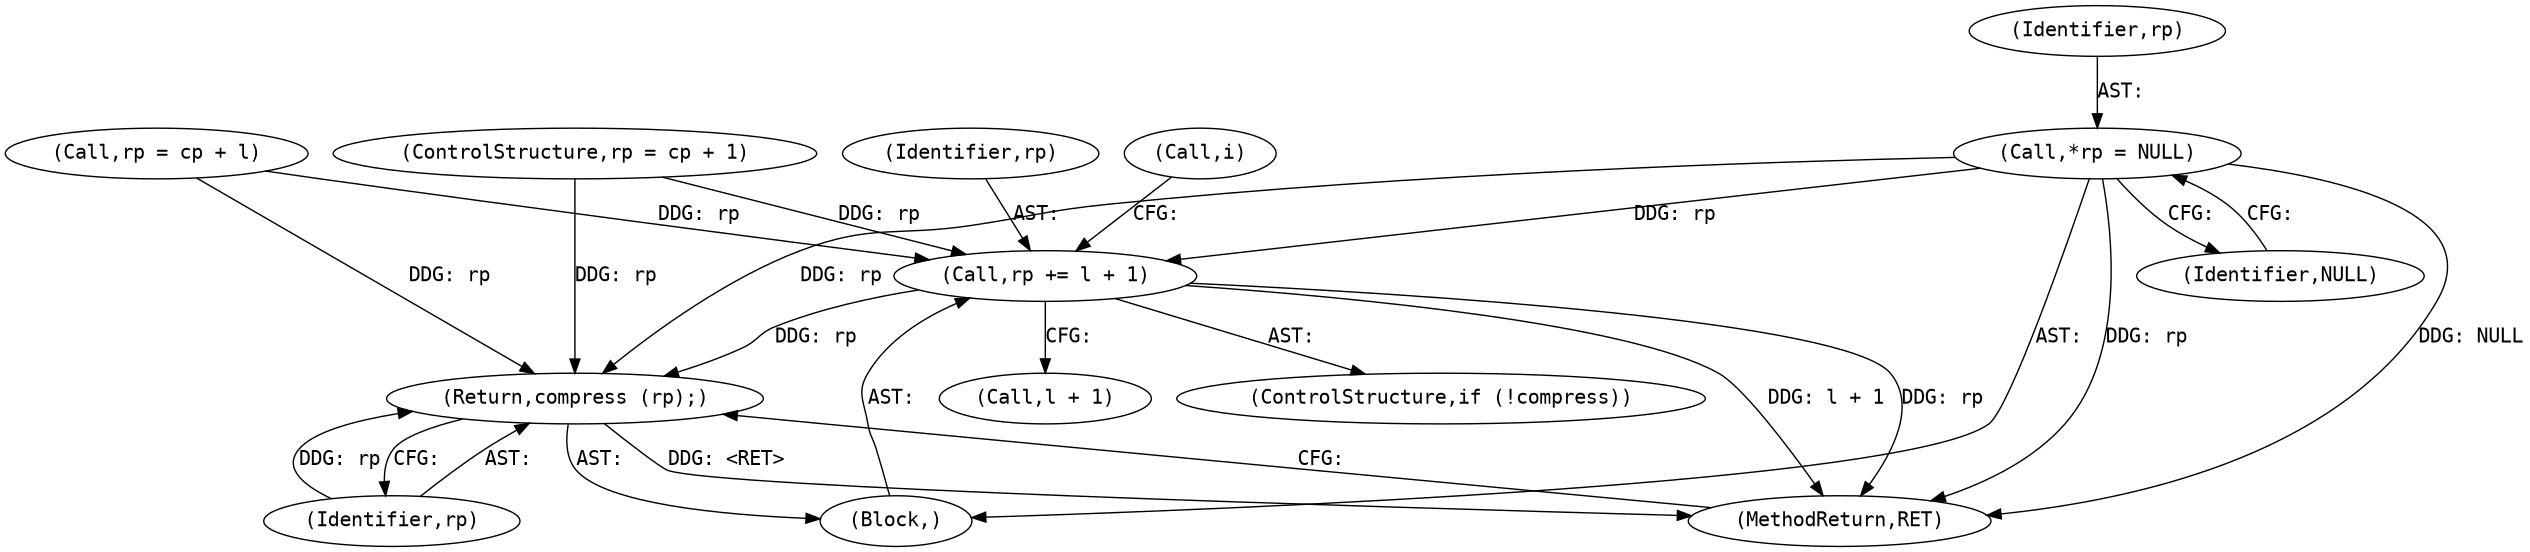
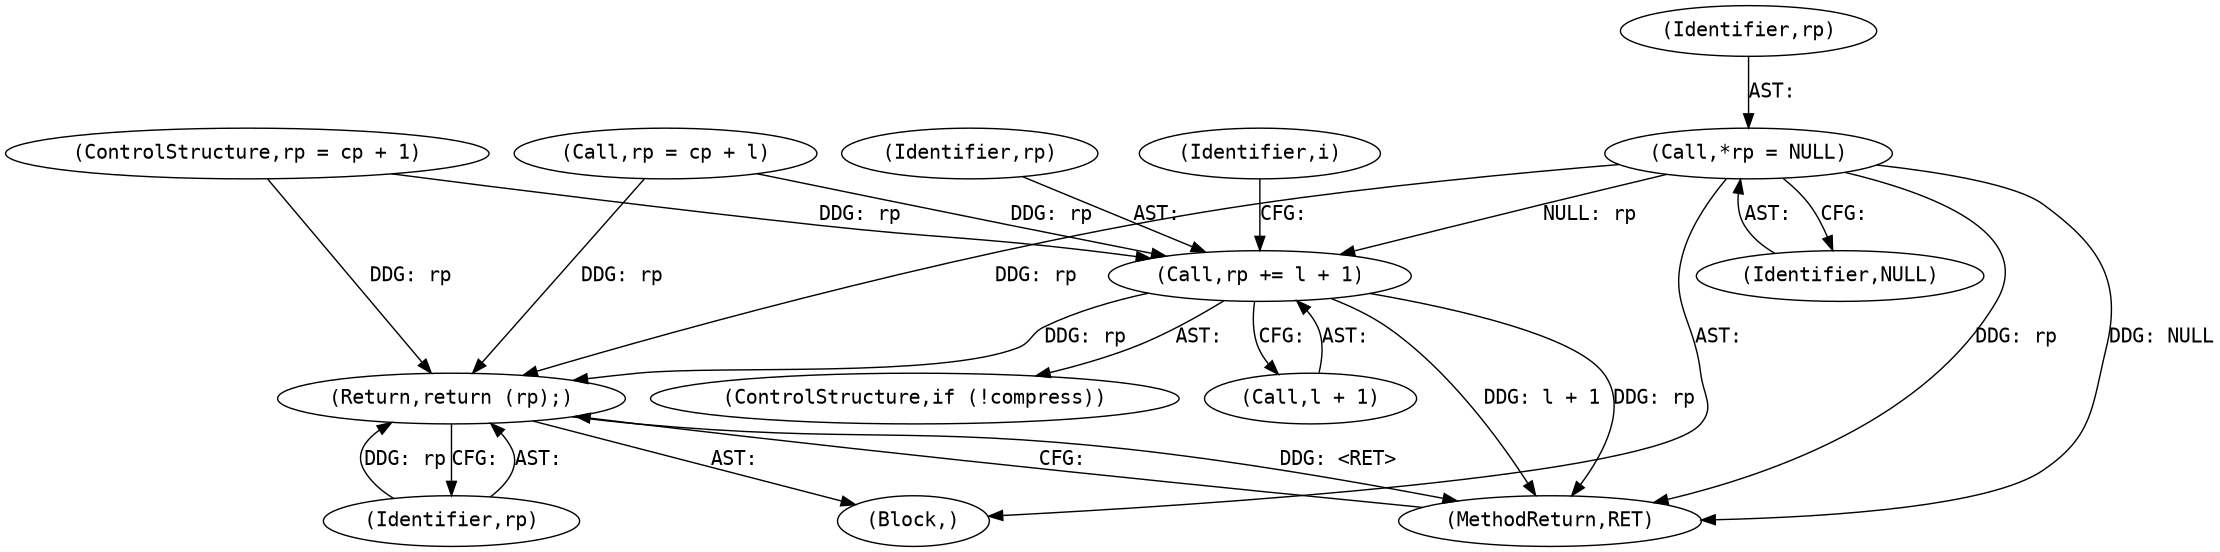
(1200, 154) -> (1260, 154)
(1675, 215) -> (1590, 215)
(2276, 215) -> (1774, 215)
(865, 379) -> (1321, 340)
(575, 399) -> (451, 399)
